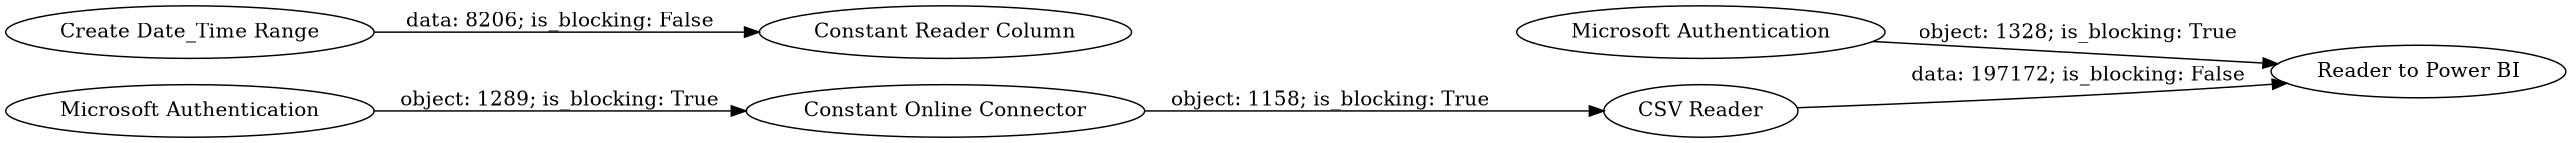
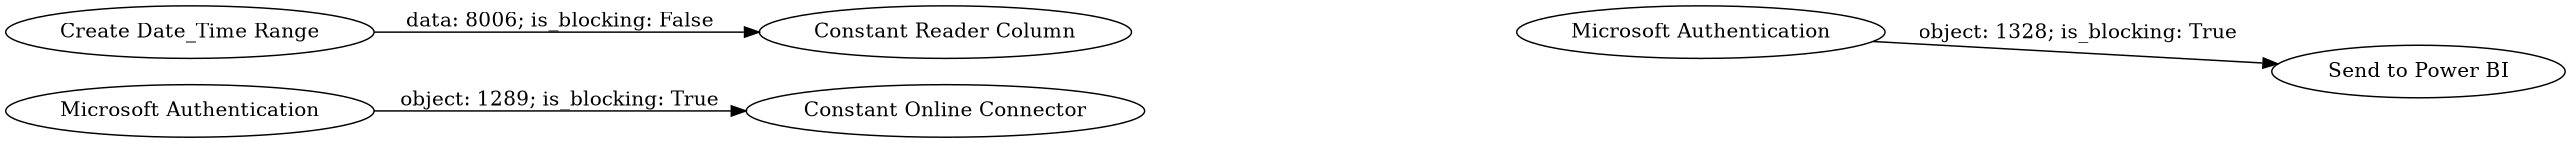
(560, 21) -> (560, 21)
(2418, 72) -> (2418, 72)
(1701, 111) -> none
